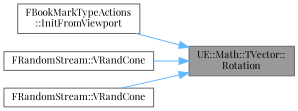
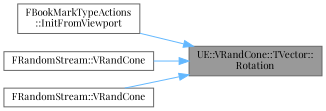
(242, 61) -> (256, 61)
